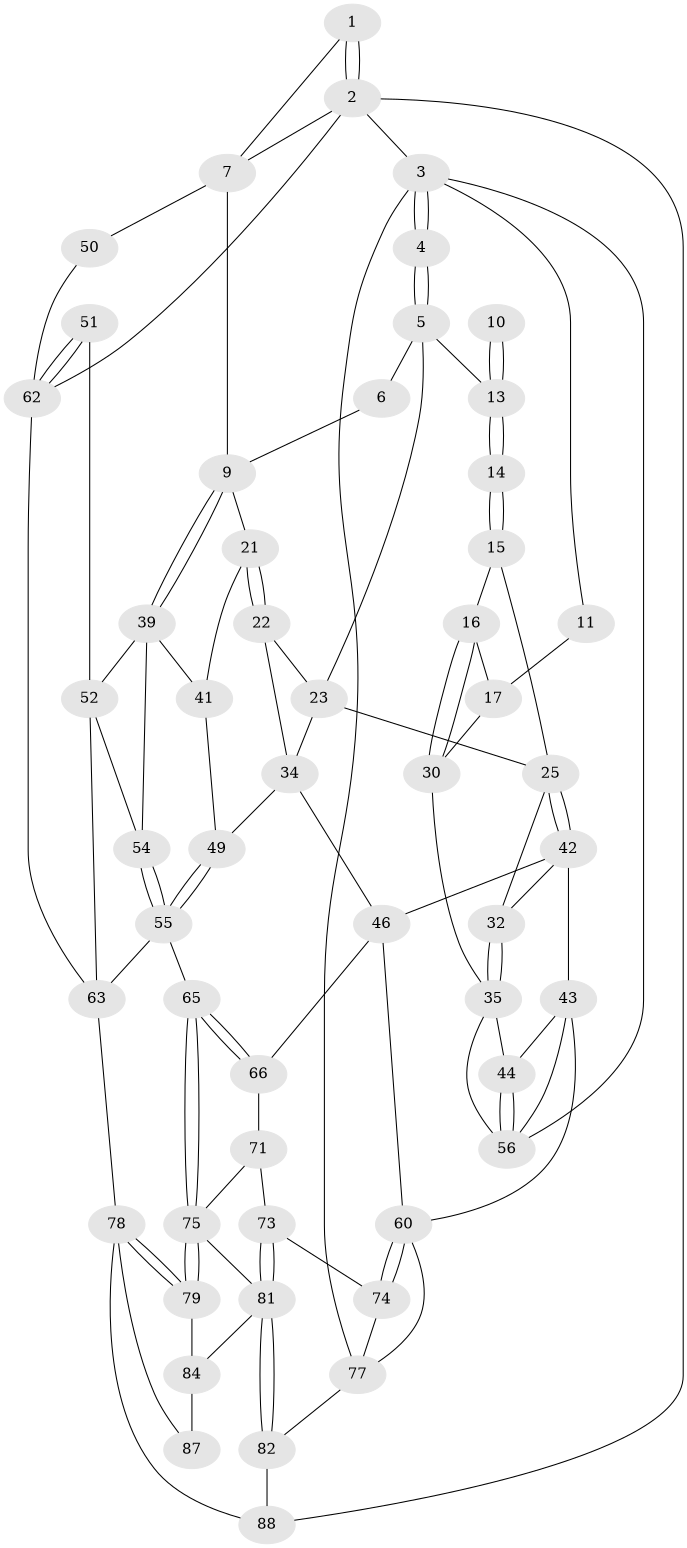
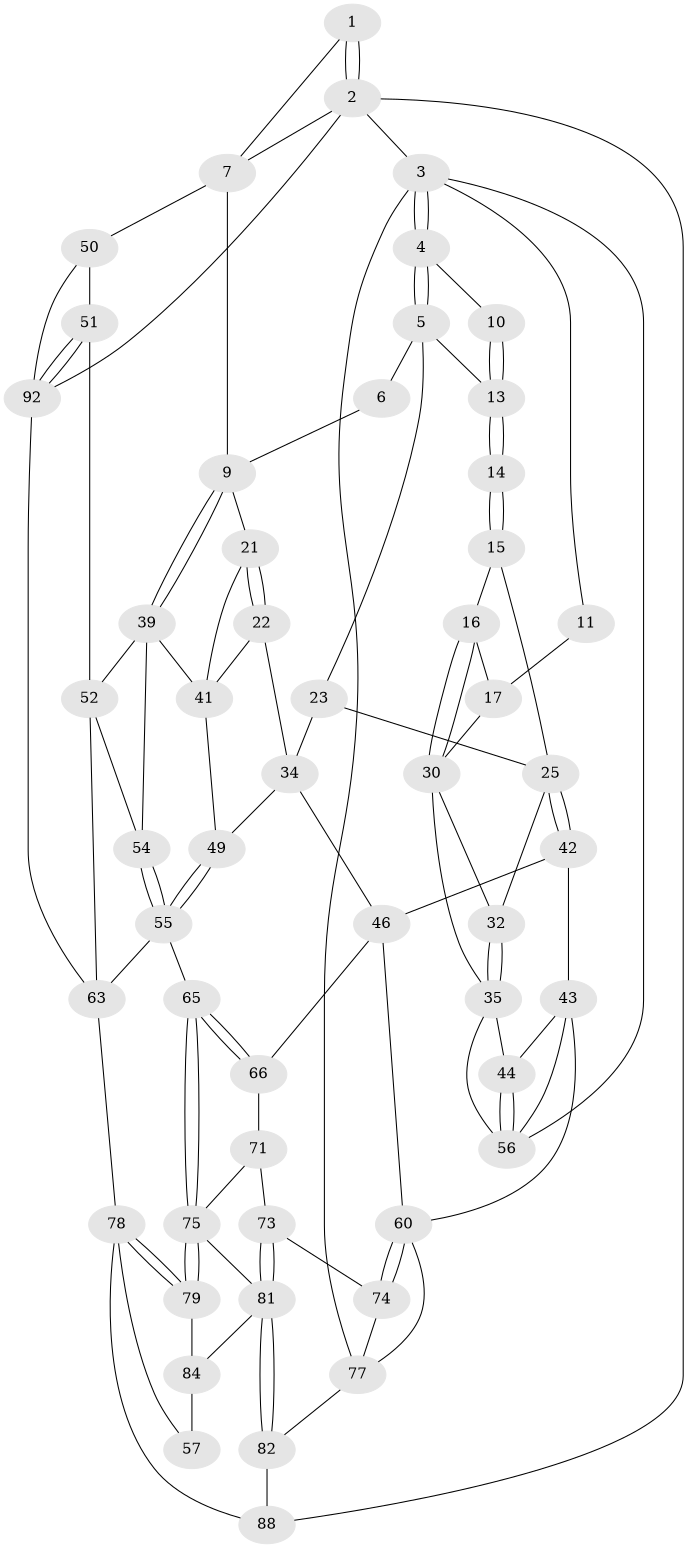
none -> (90, 286)
none -> (459, 286)
(32, 398) -> (32, 398)
(291, 661) -> (233, 661)
(532, 887) -> (464, 849)
(192, 1450) -> (192, 1450)
